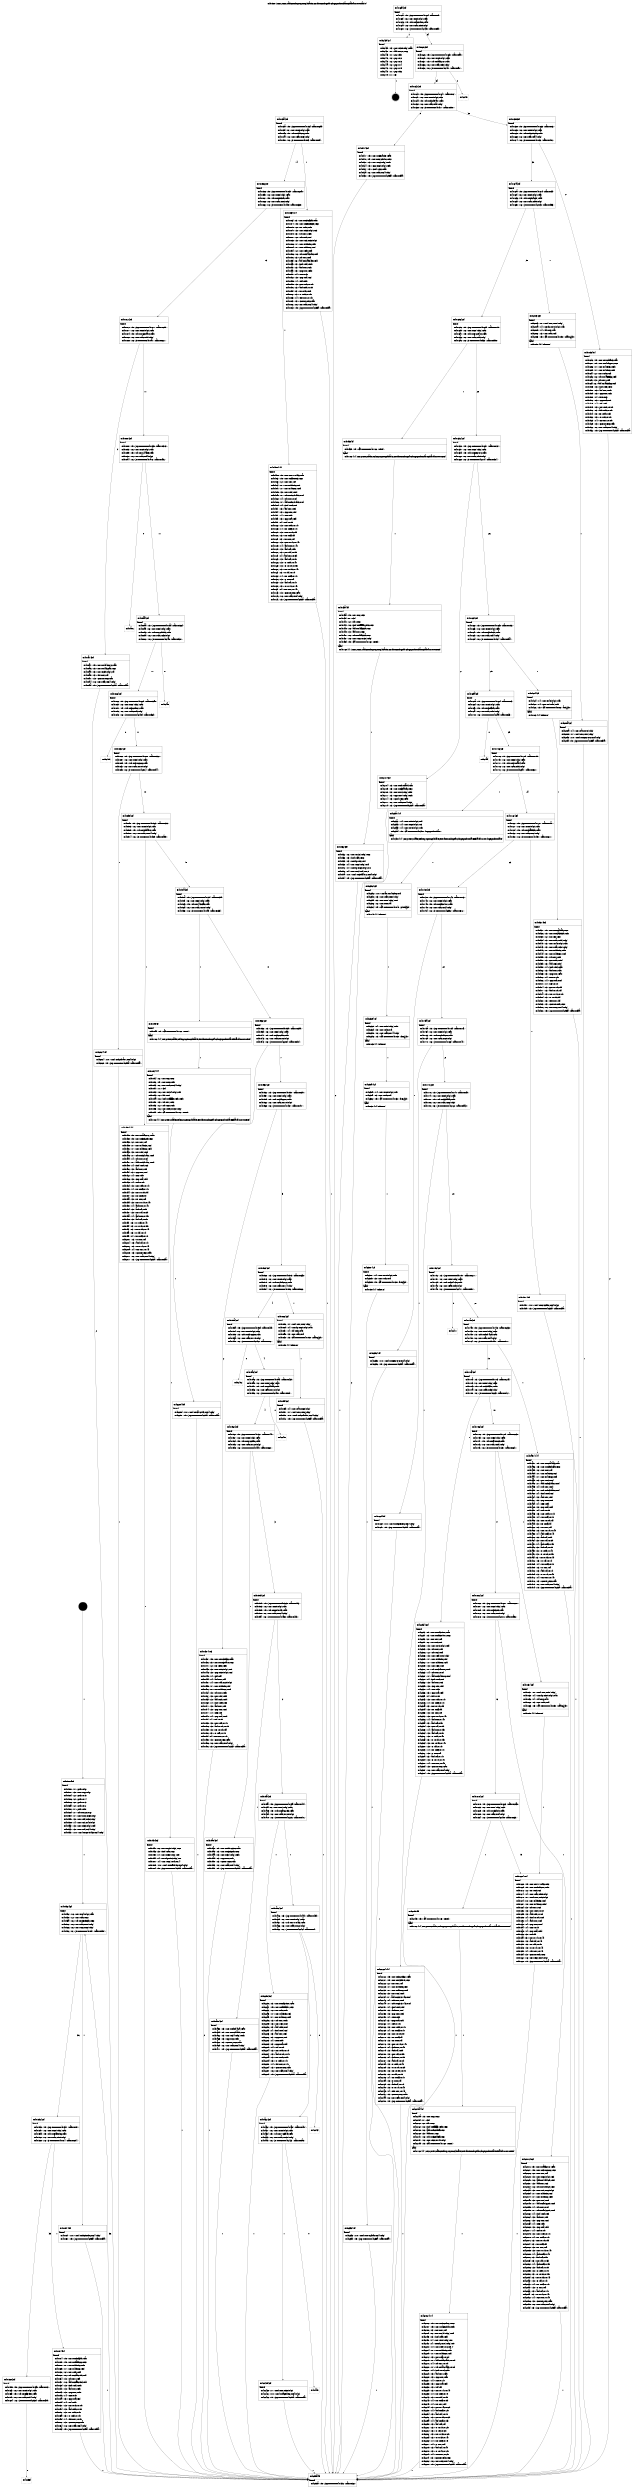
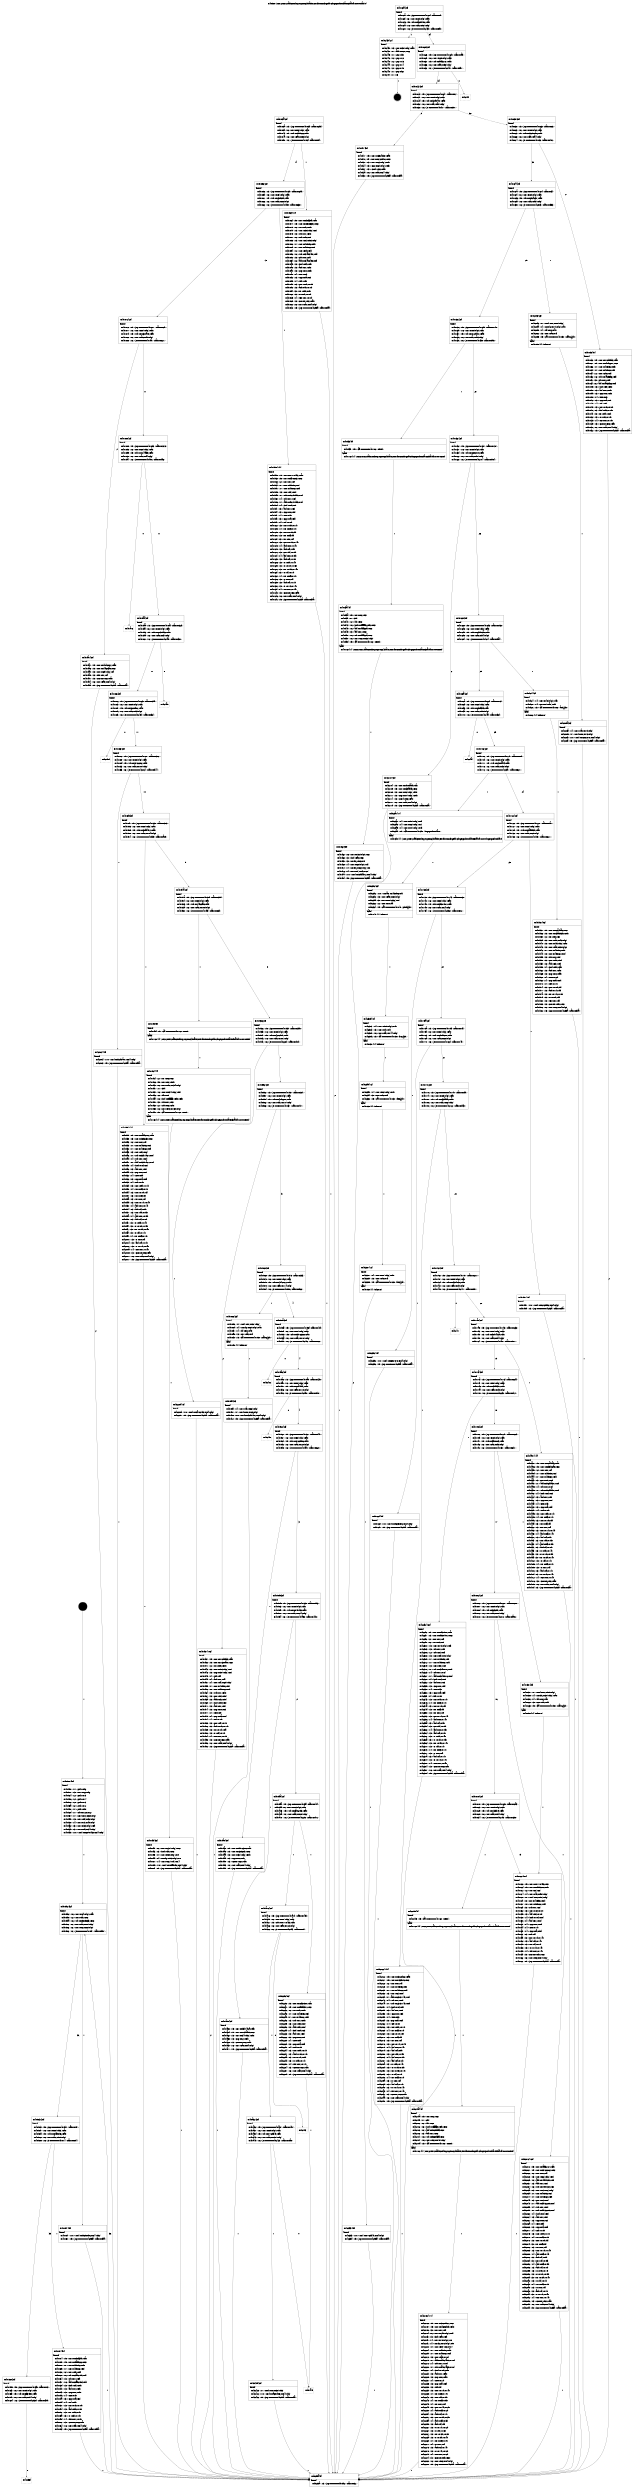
(246, 2298) -> (311, 2232)
